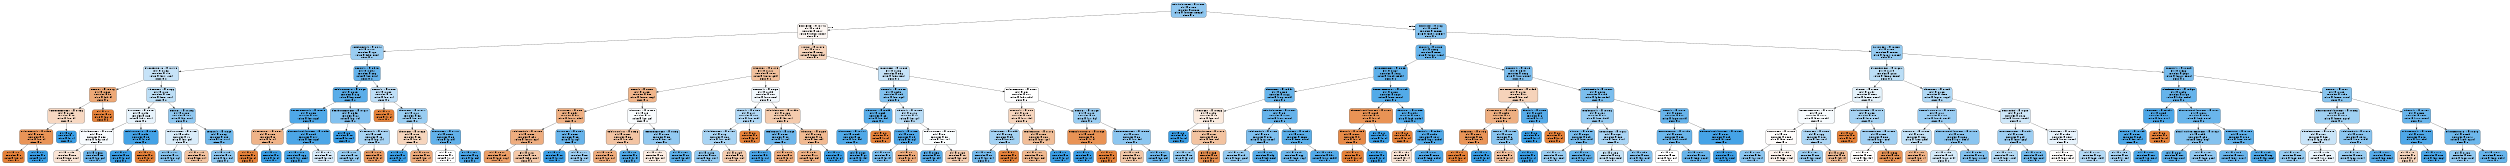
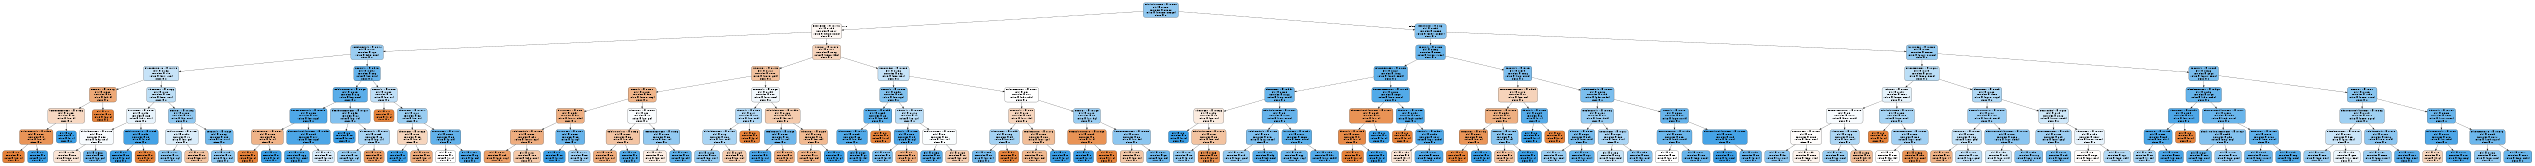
none -> (1751, 157)
none -> (1969, 157)
(2005, 157) -> none
